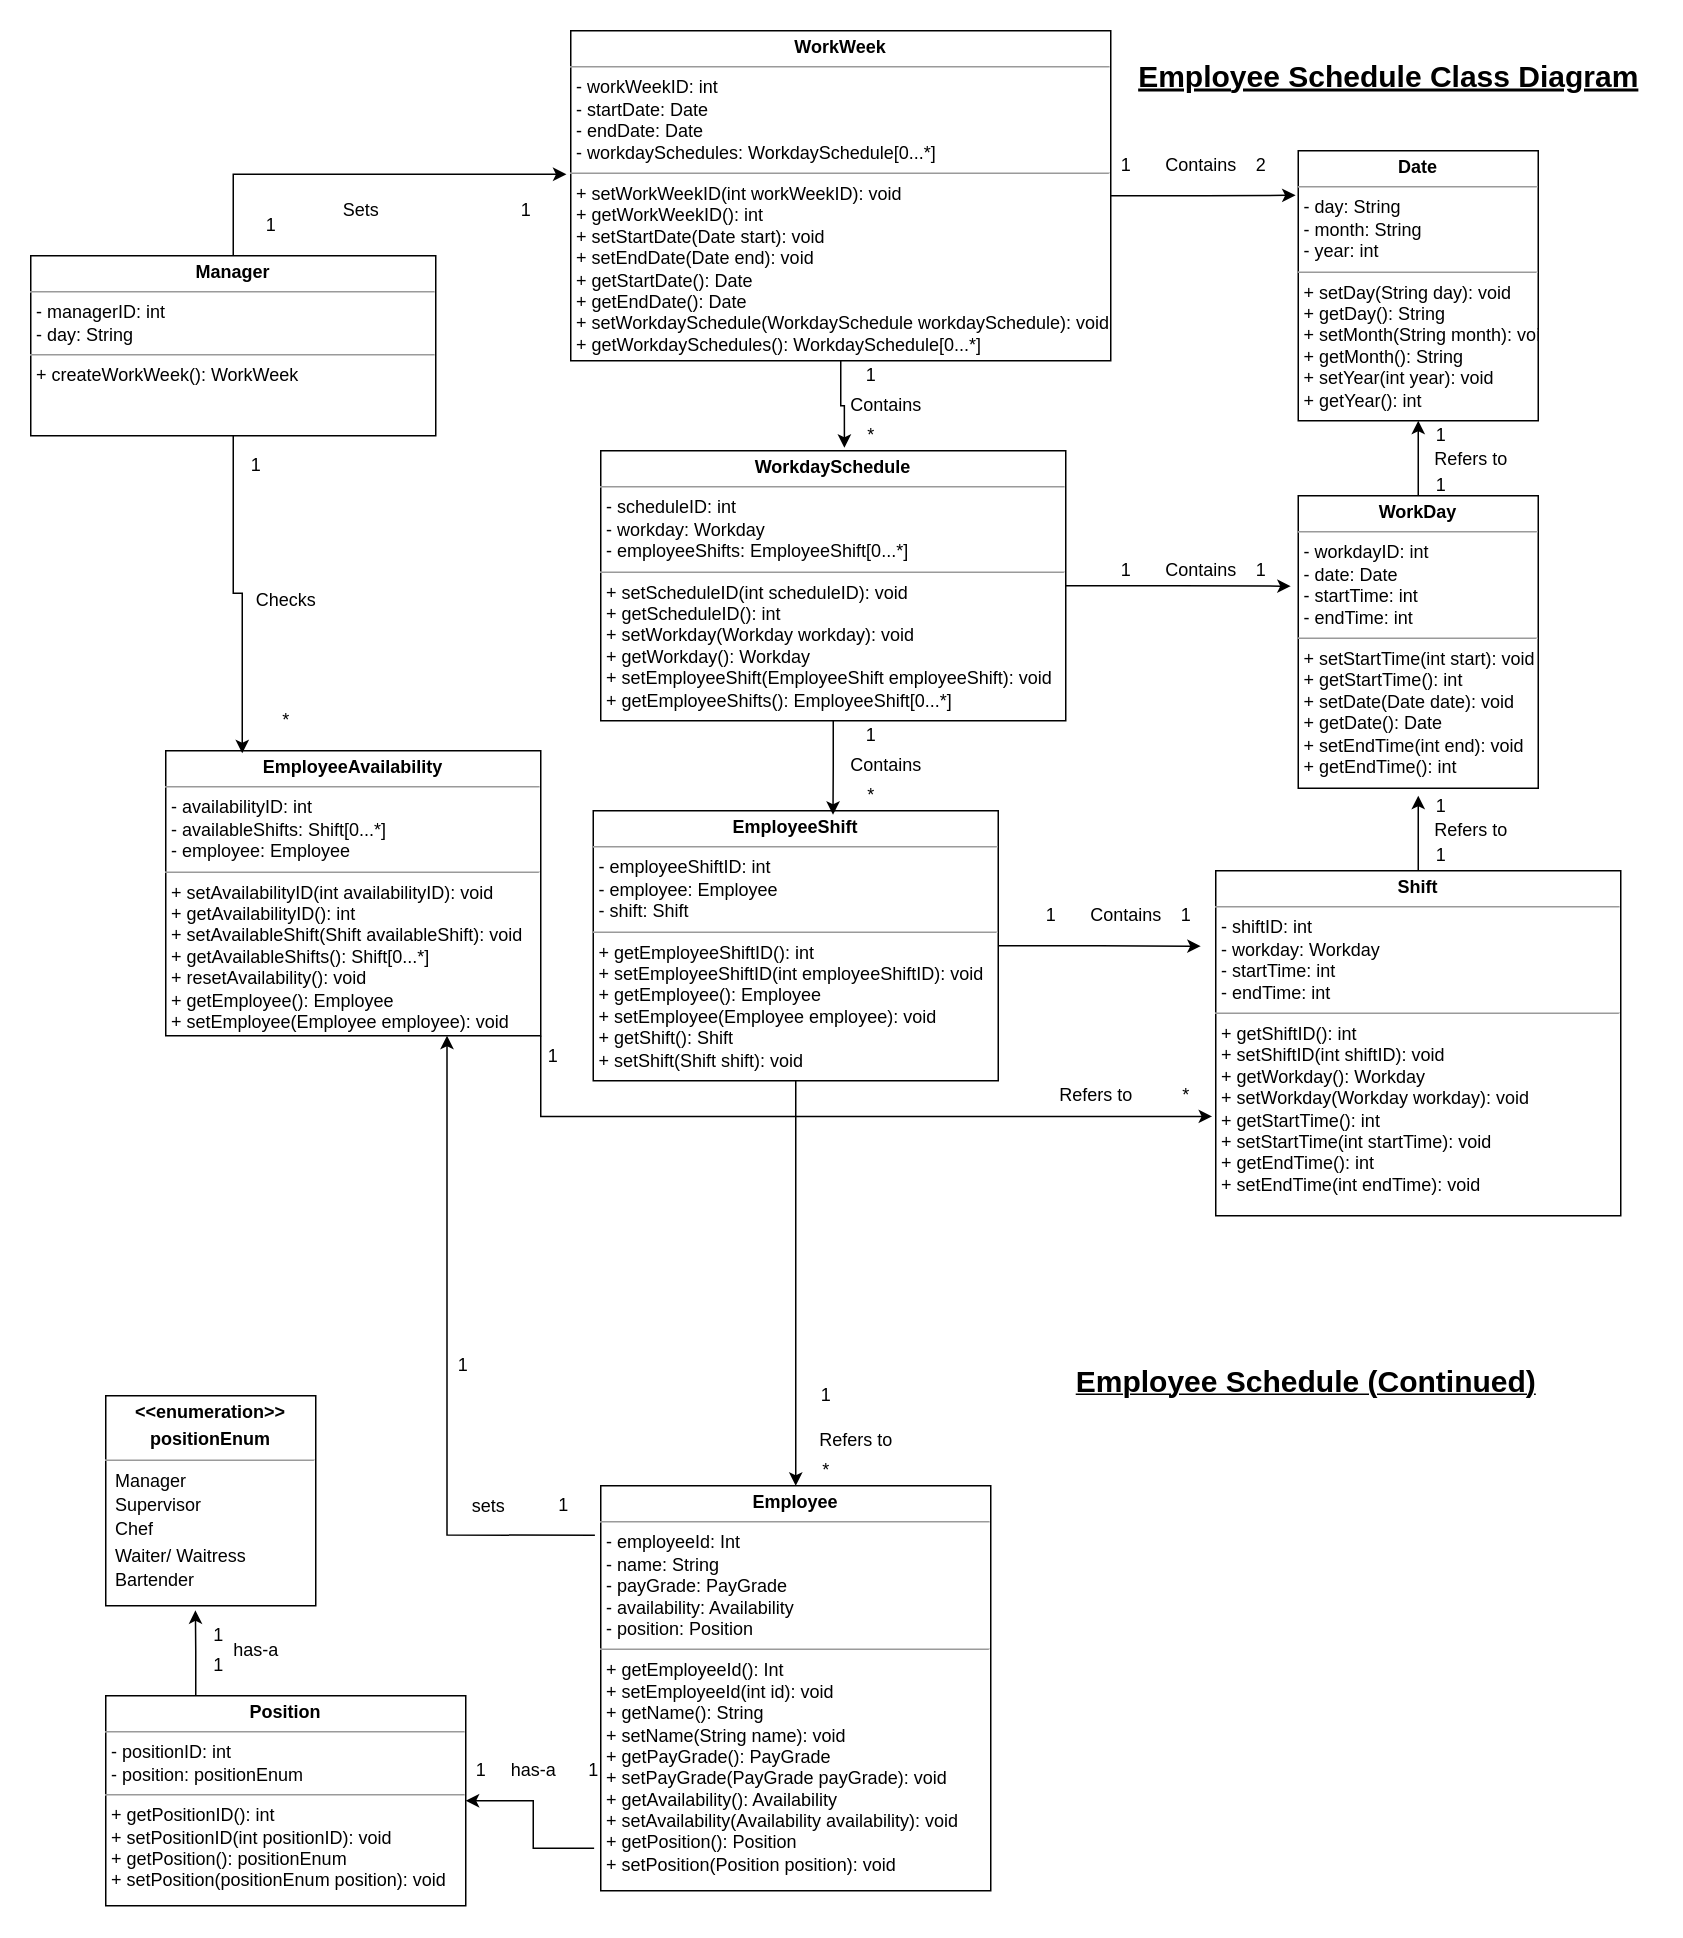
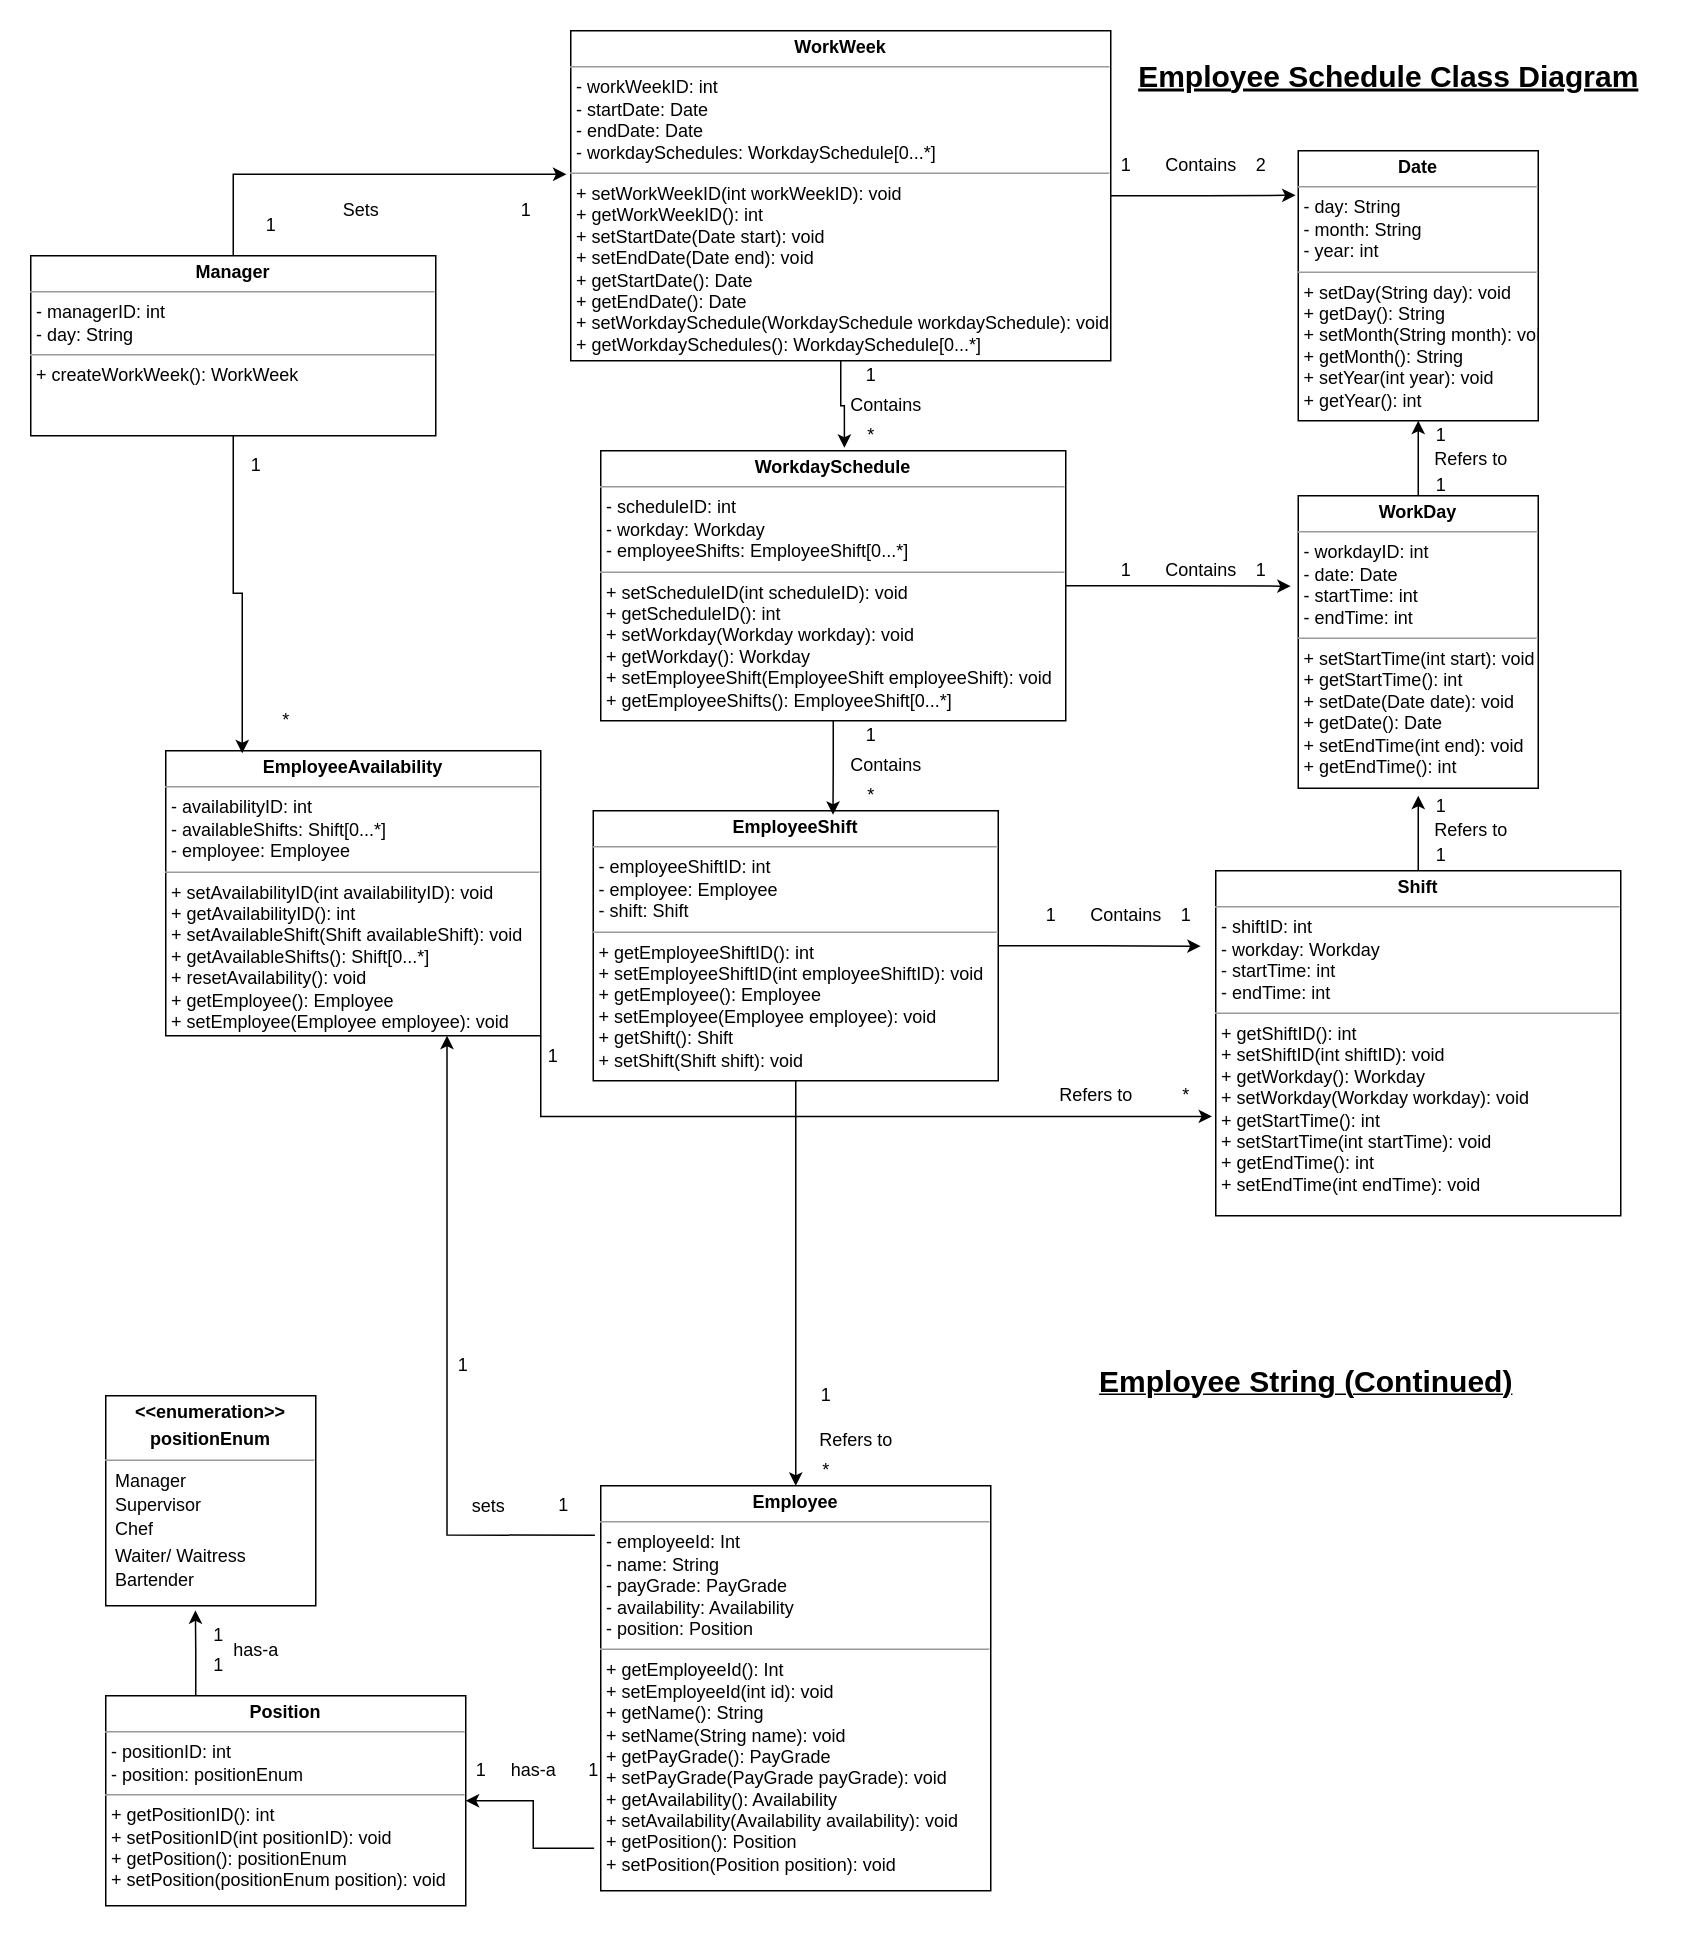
(286, 601) -> none
(1307, 1381) -> (1307, 1381)
